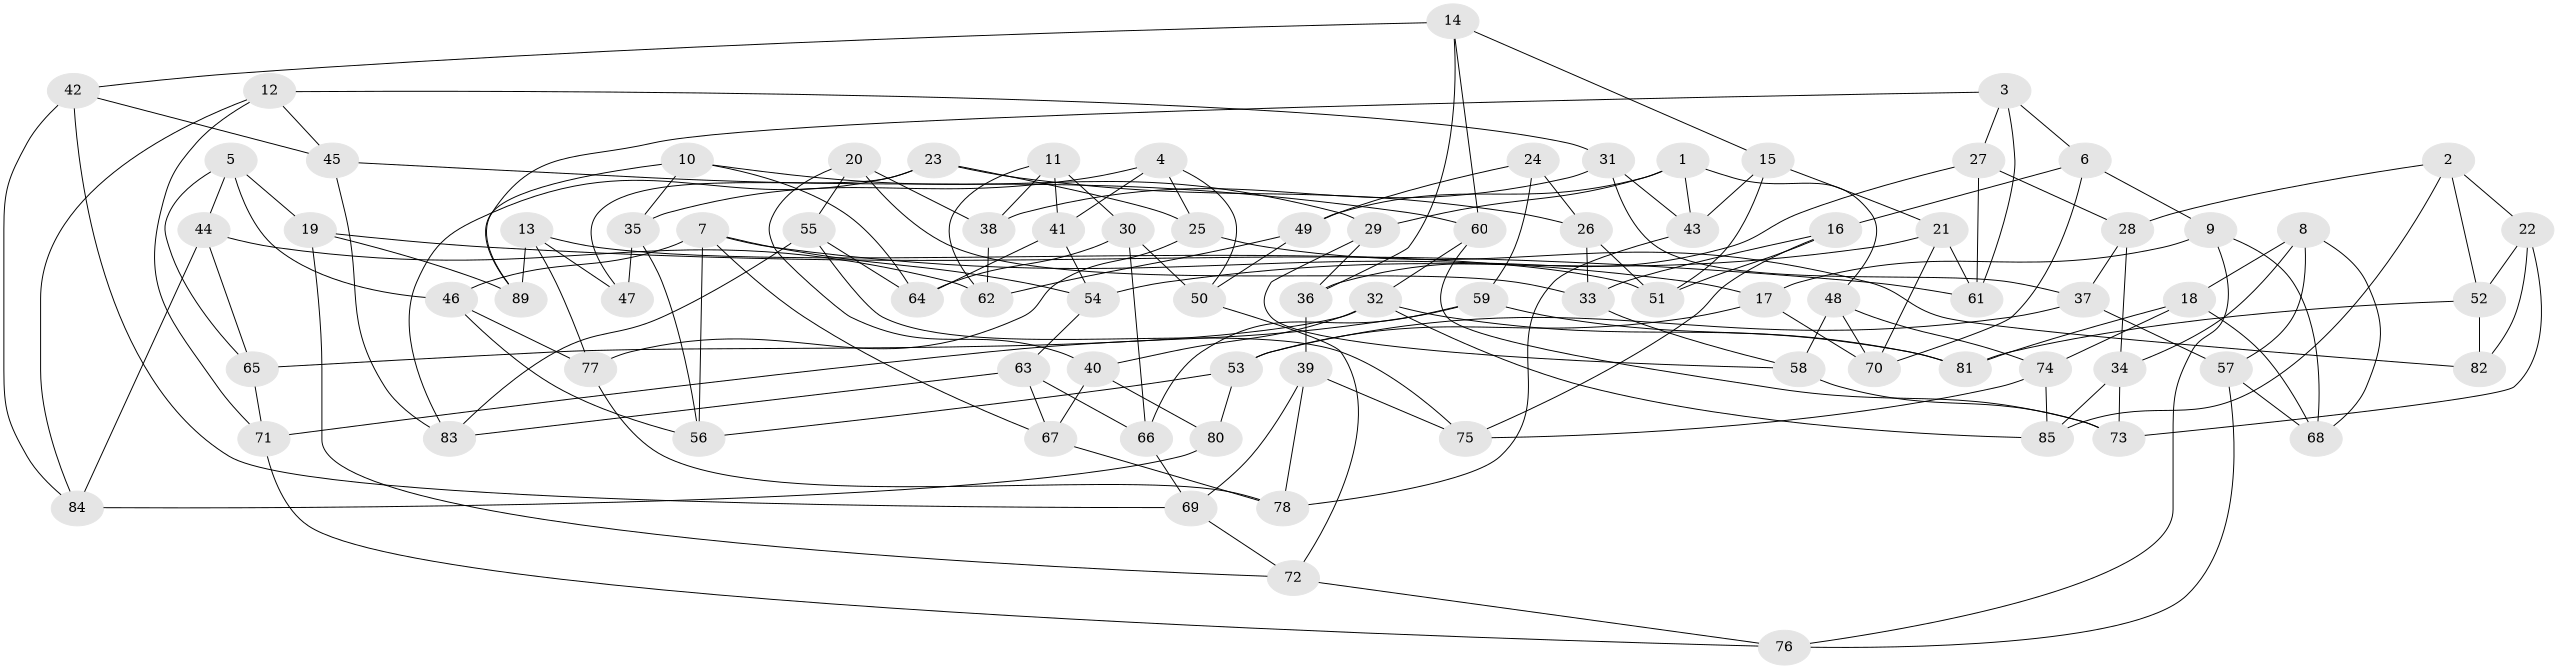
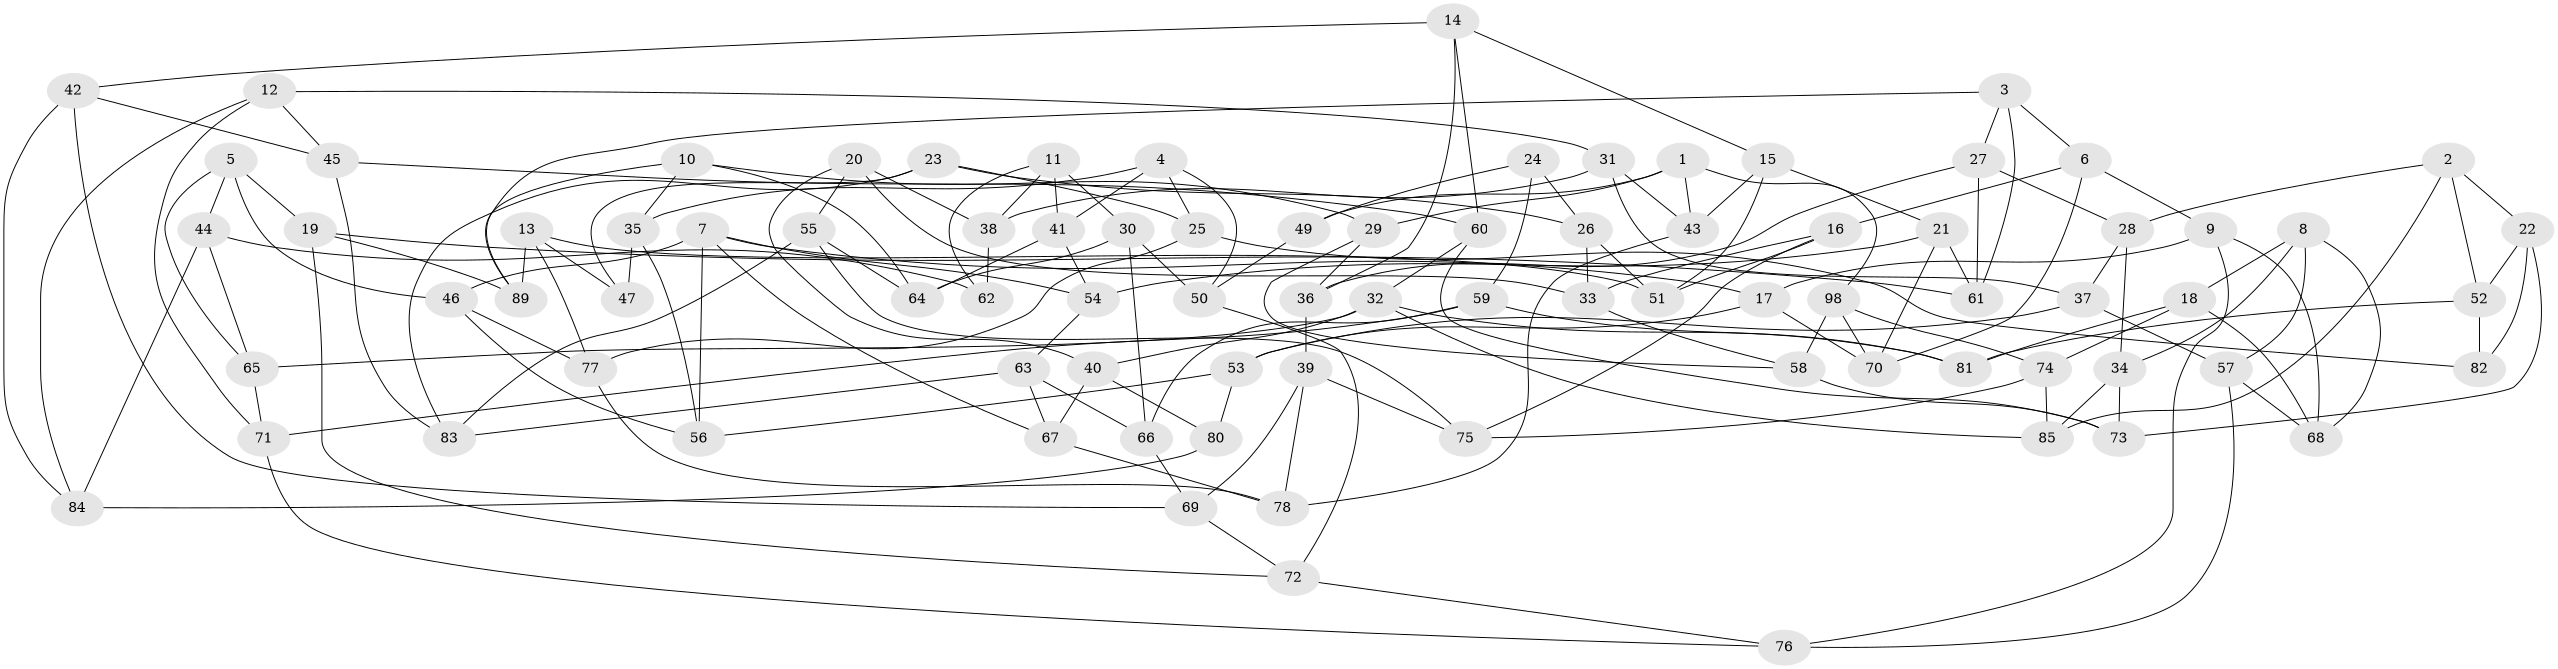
(1145, 265) -> none
(1834, 300) -> (1834, 300)
